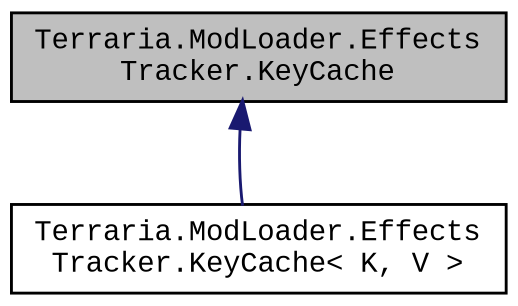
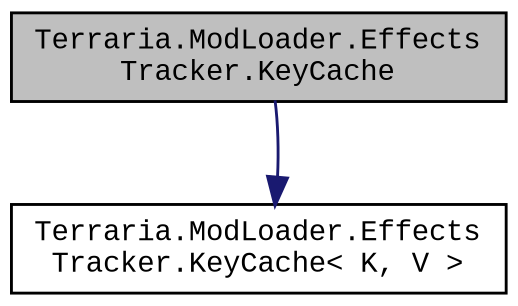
(240, 167) -> (278, 139)
